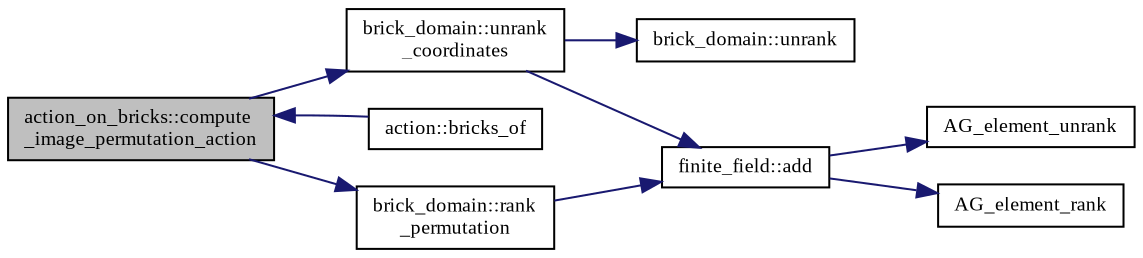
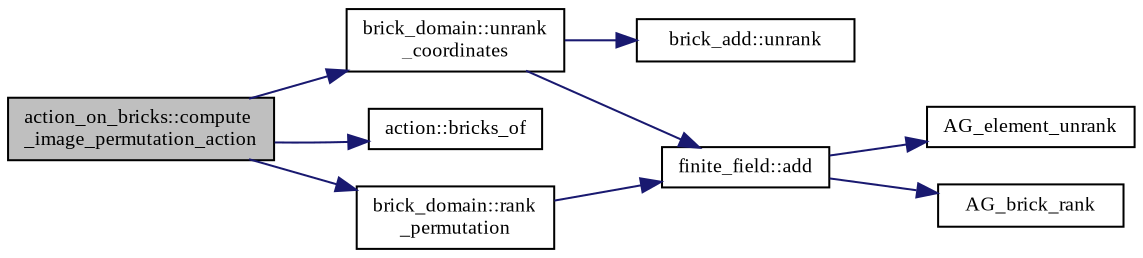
(746, 40) -> (746, 40)
(332, 116) -> (311, 143)
(1031, 206) -> (1031, 206)
